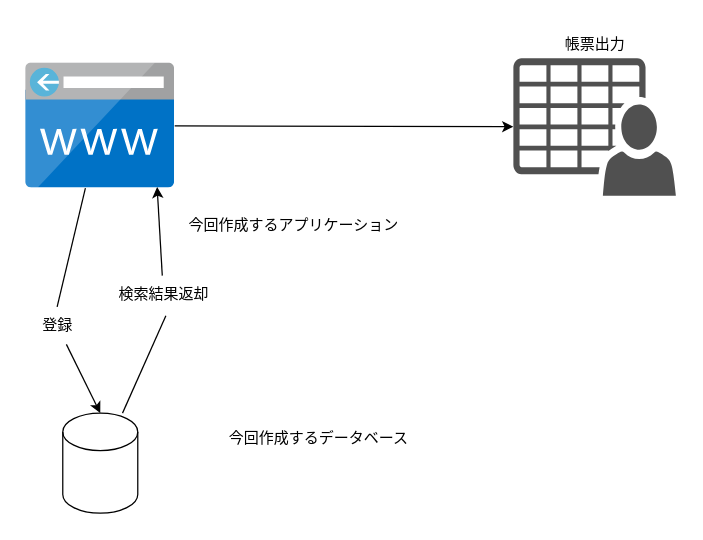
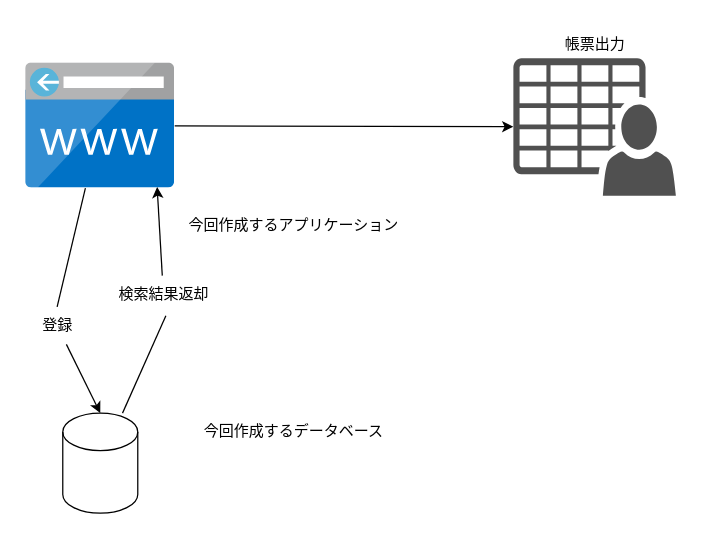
(318, 438) -> (293, 432)
